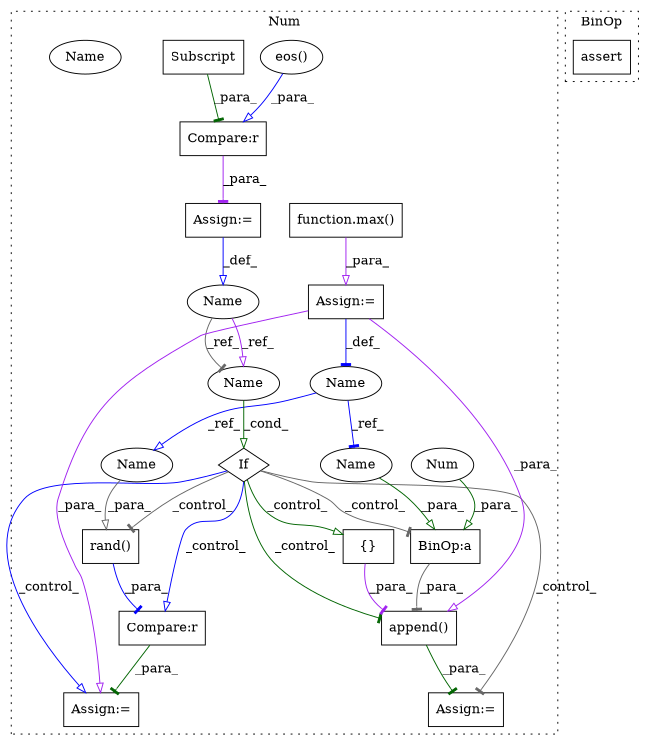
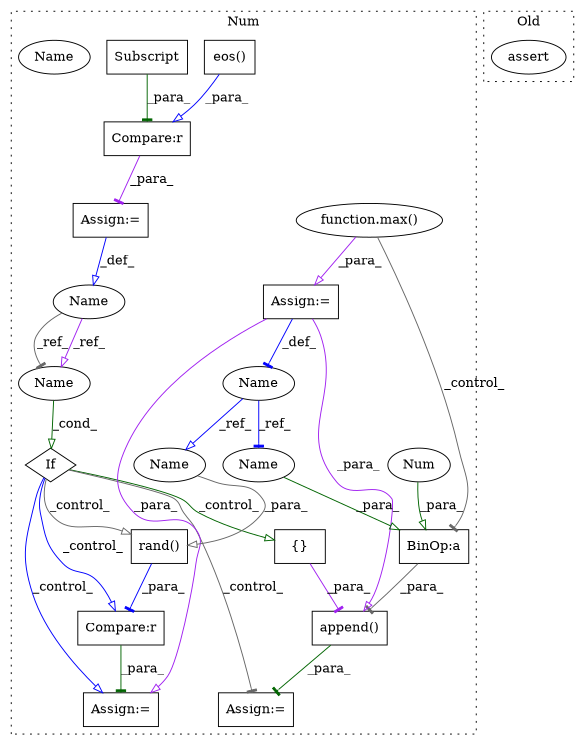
(602, 22) -> (529, 22)
(292, 57) -> (230, 57)
(602, 57) -> (529, 57)
(346, 220) -> (369, 220)
(179, 495) -> (67, 525)
(333, 503) -> (438, 379)
(285, 573) -> none
